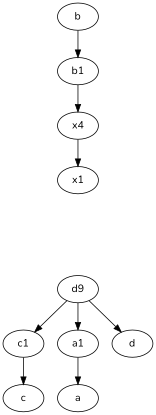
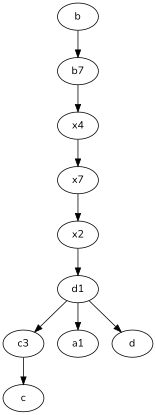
(78, 71) -> (78, 71)
(78, 180) -> (78, 180)
none -> (78, 235)
(78, 289) -> (78, 289)
(23, 344) -> (23, 344)
(78, 398) -> none
